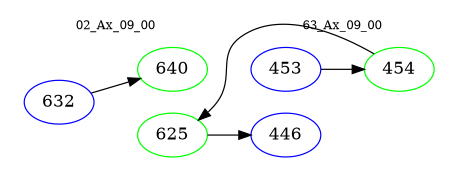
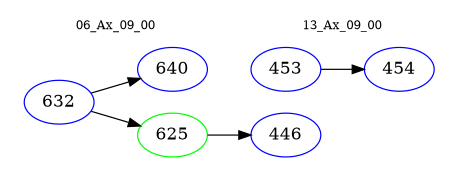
(116, 26) -> (116, 26)
(267, 26) -> (110, 117)
(343, 26) -> (343, 26)
(173, 69) -> (173, 69)
(399, 69) -> (399, 69)
